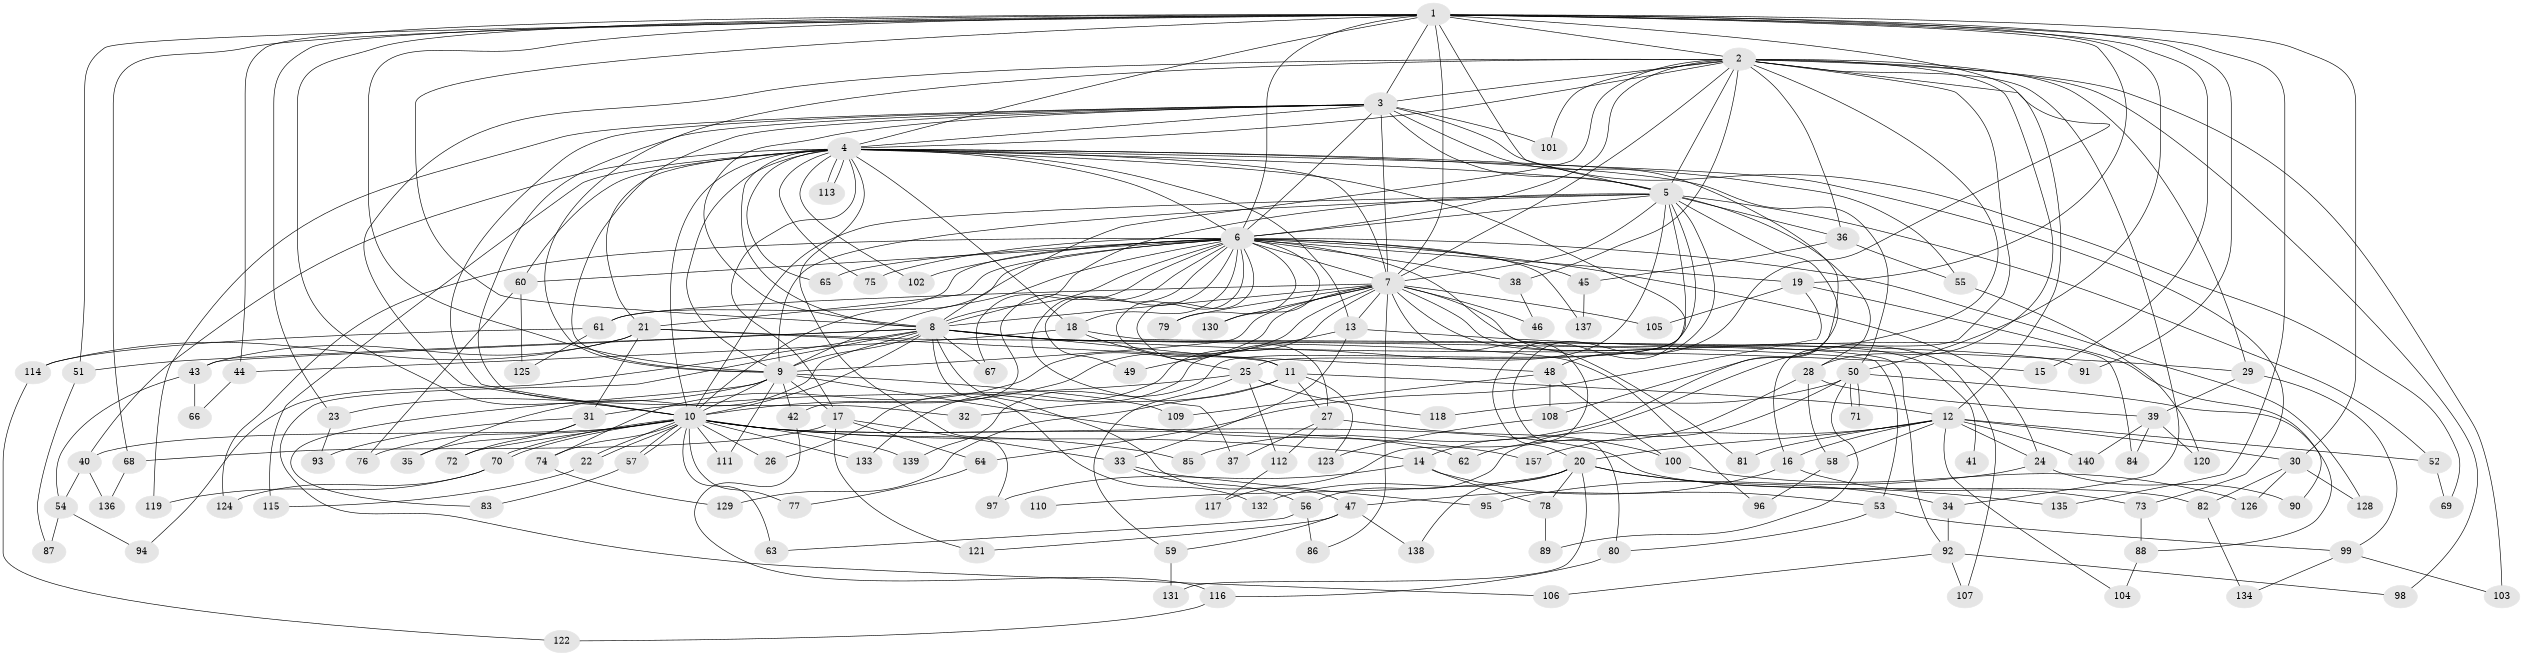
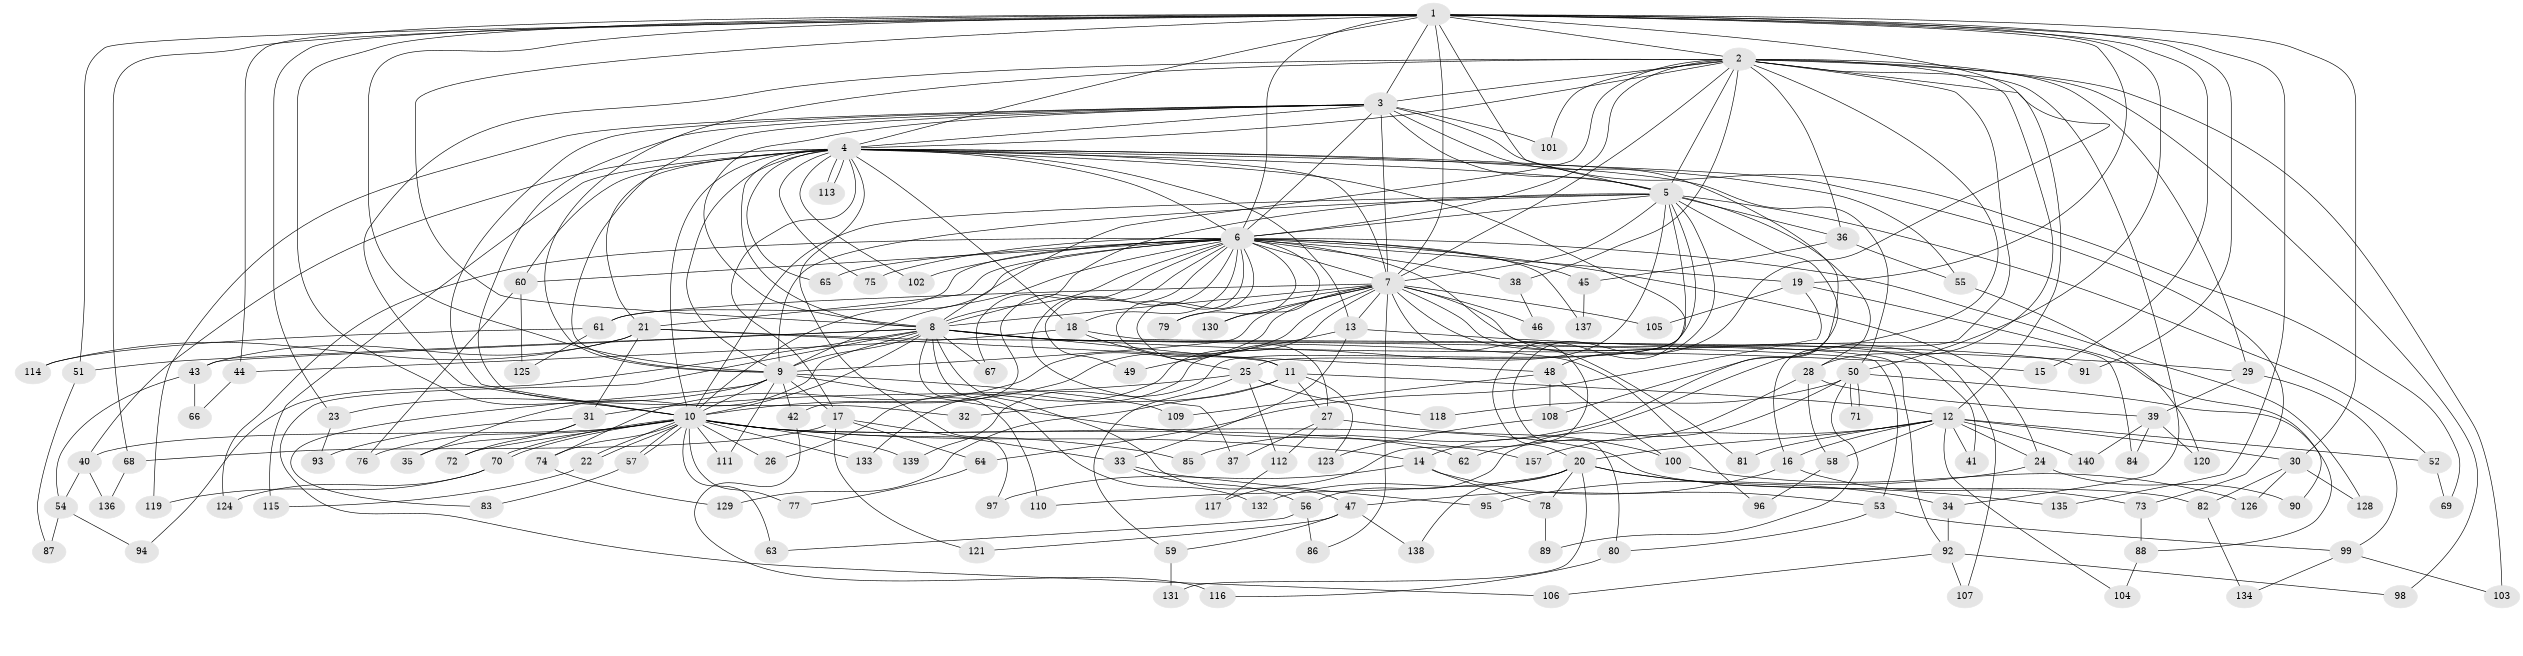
none -> (1004, 420)
none -> (1960, 440)
(562, 642) -> none
